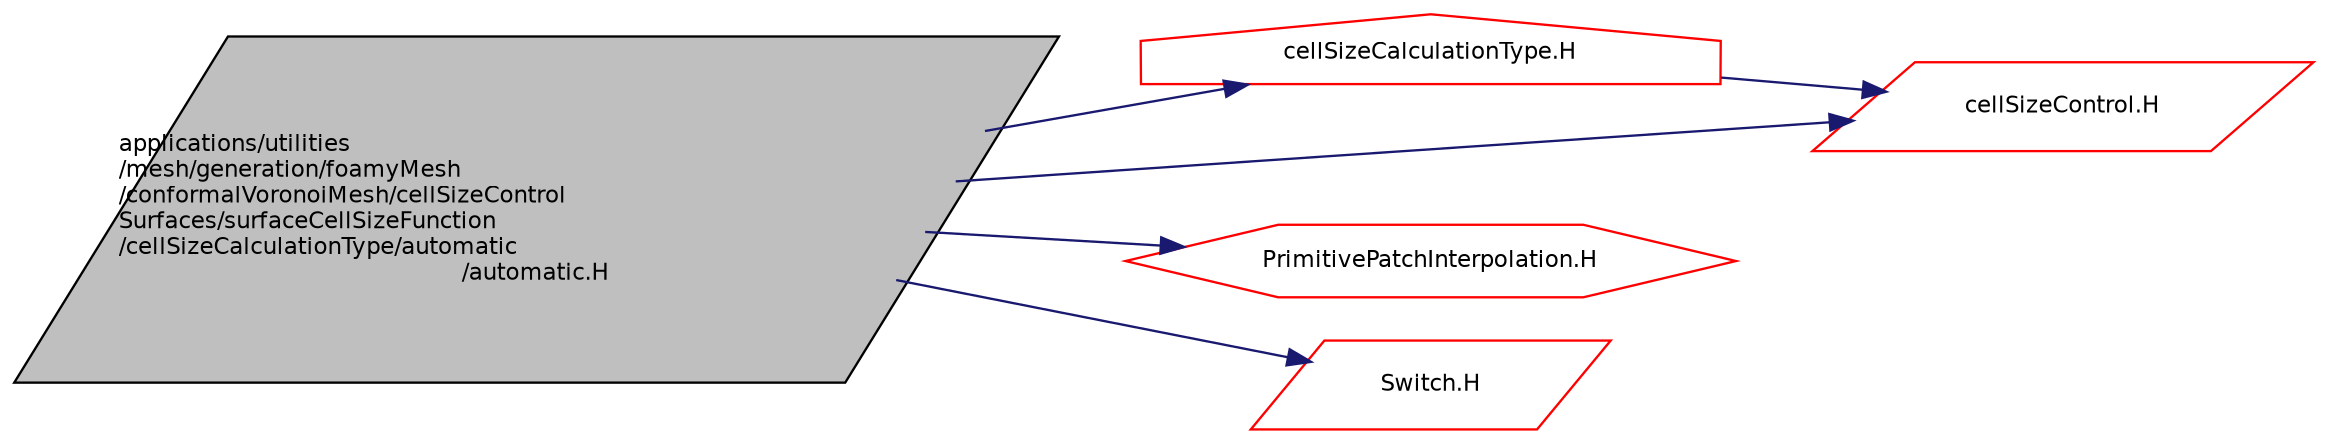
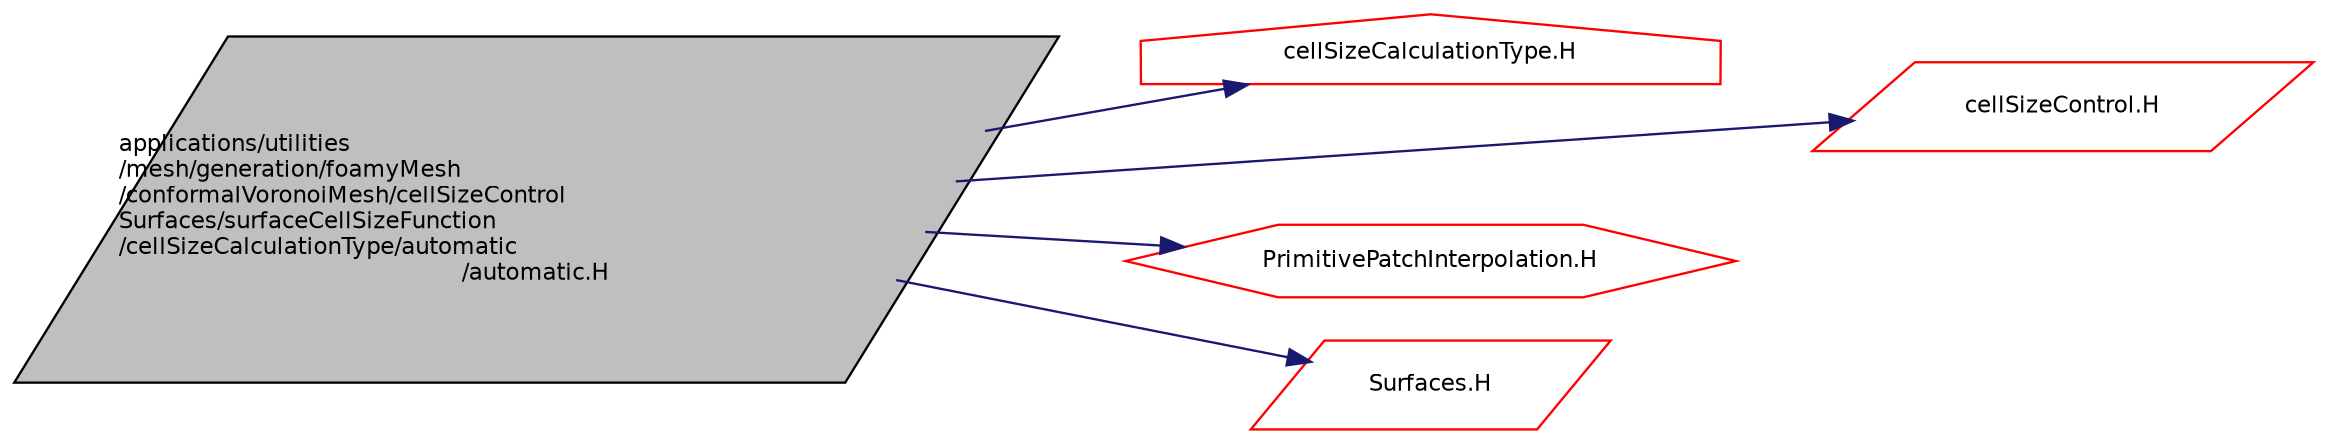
(1792, 84) -> none
(1431, 385) -> (1431, 385)
